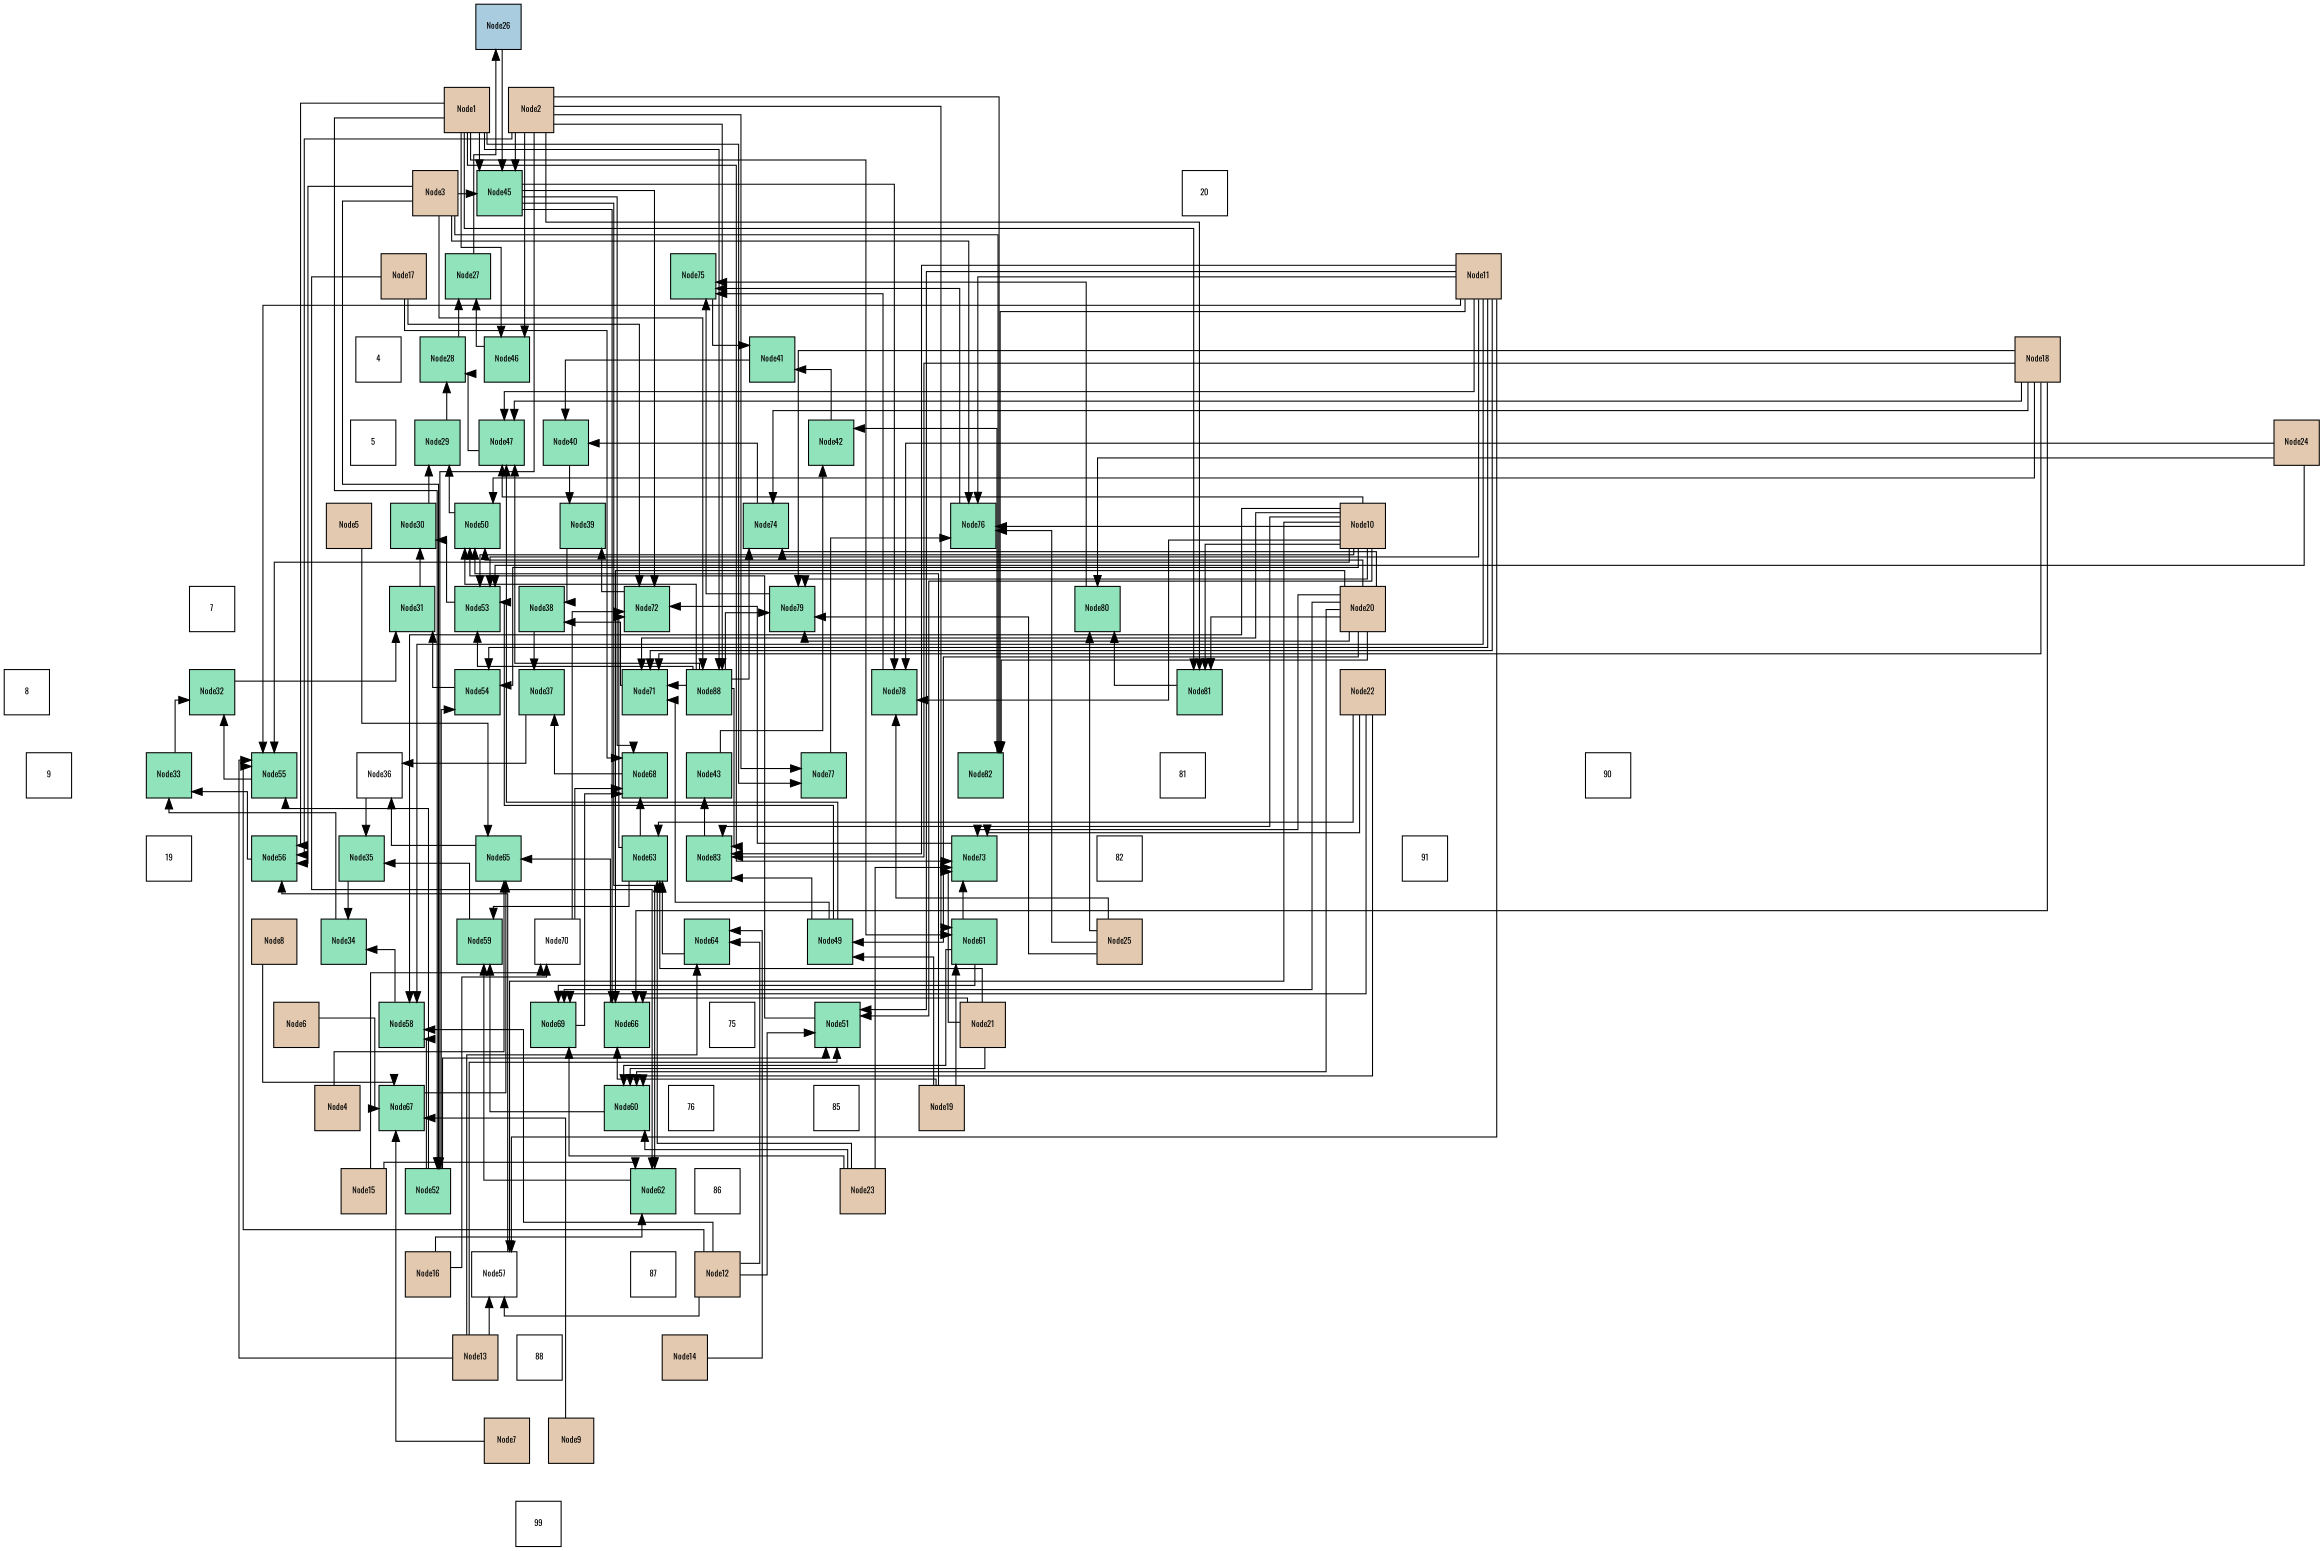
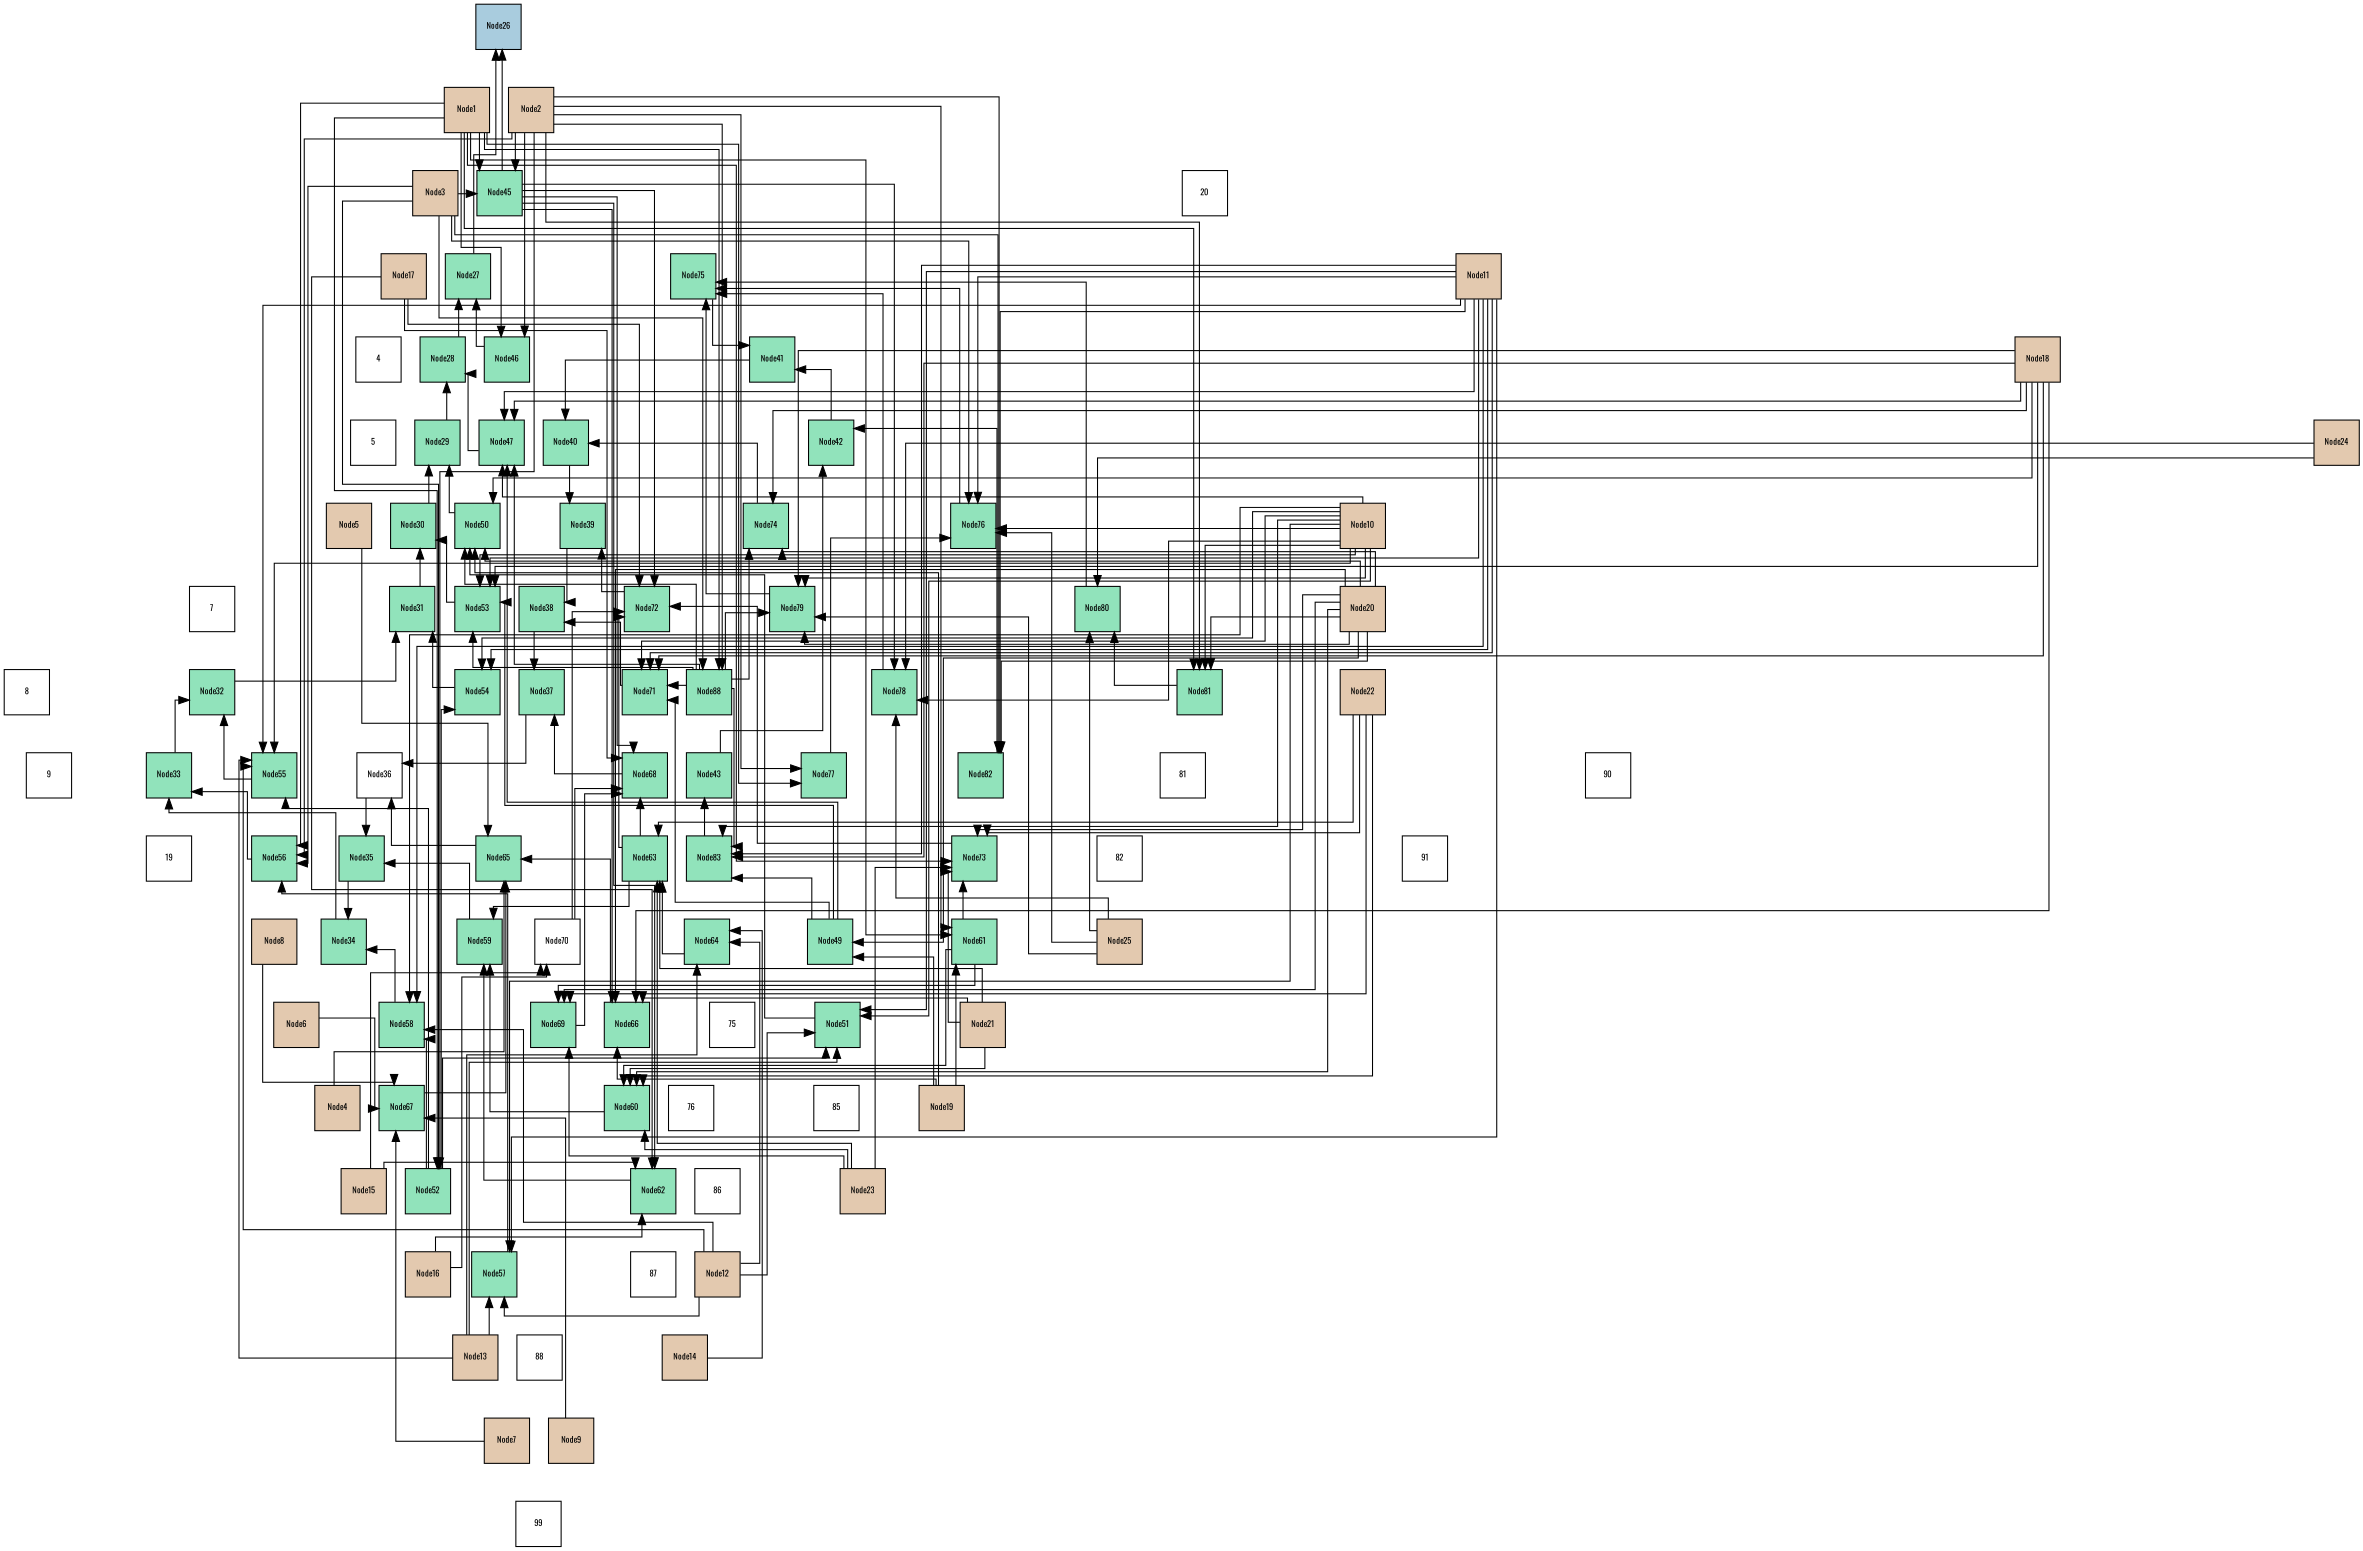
(502, 105) -> (502, 115)
(1444, 565) -> (1397, 566)
(494, 1274) -> (494, 1274)
